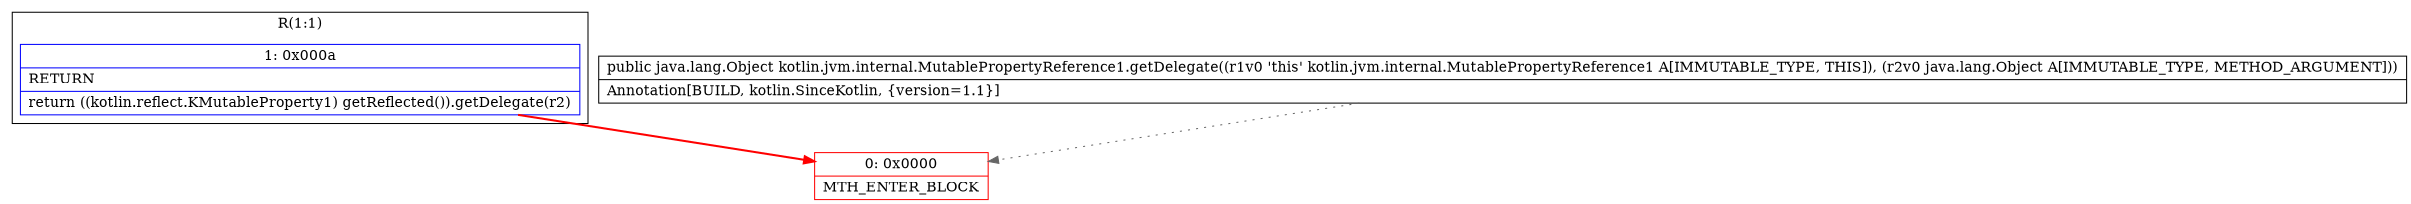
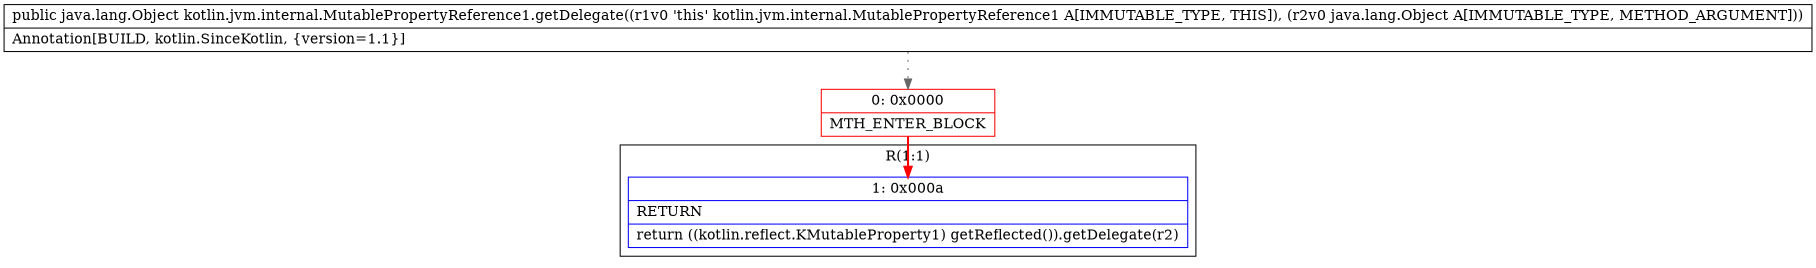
(661, 137) -> (908, 152)
